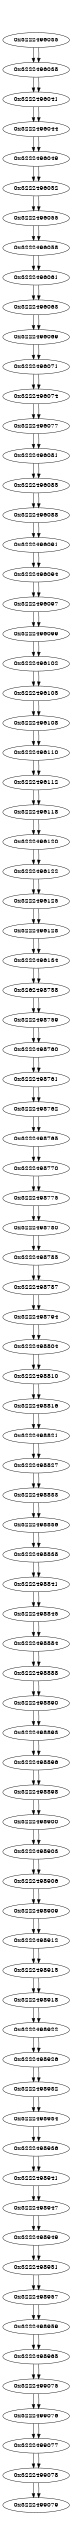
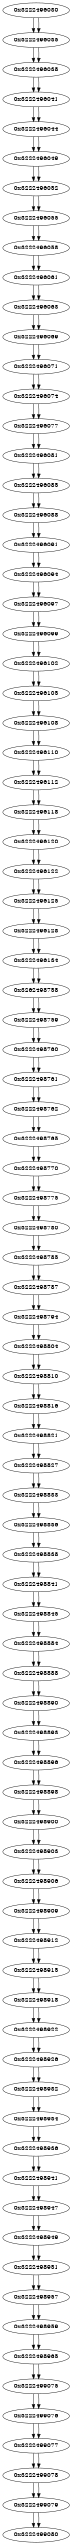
none -> (36, 10)
none -> (36, 2535)
